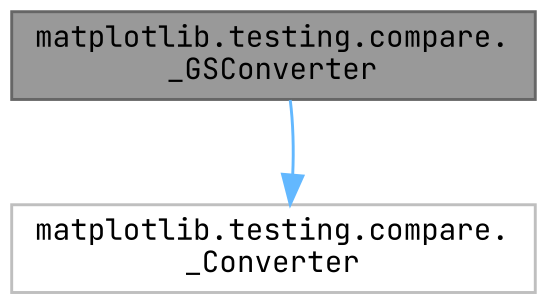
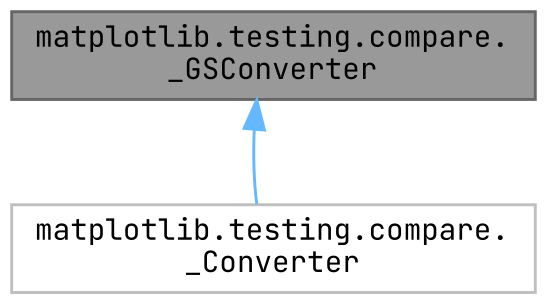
(293, 138) -> (254, 167)
